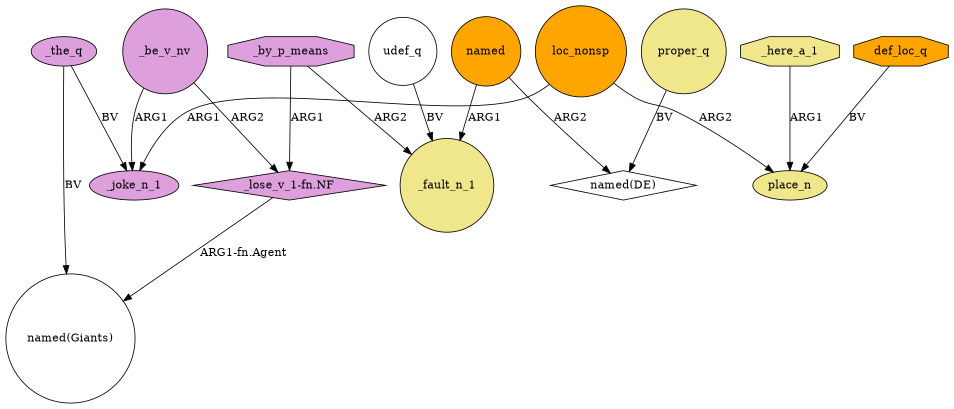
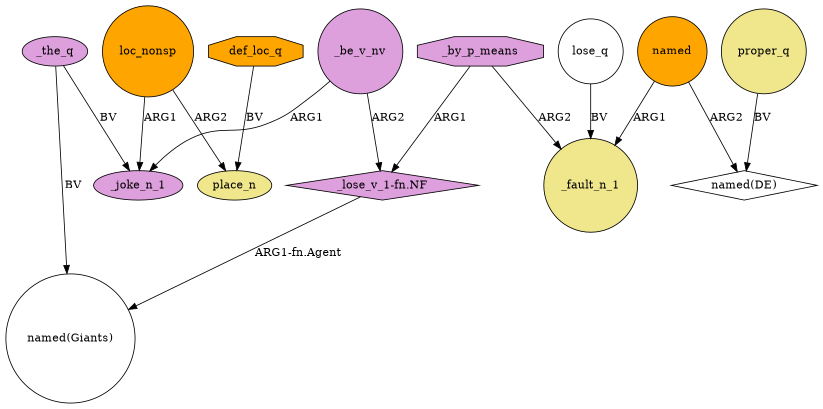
(403, 51) -> (591, 51)
(790, 51) -> none
